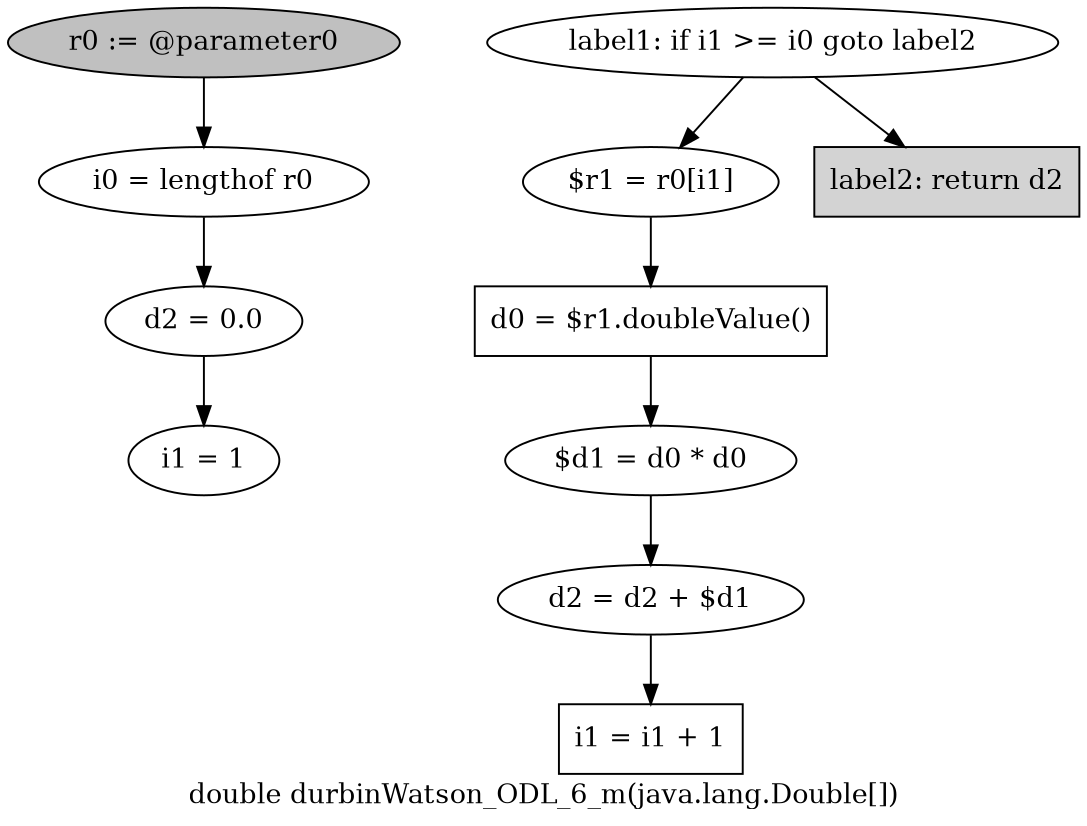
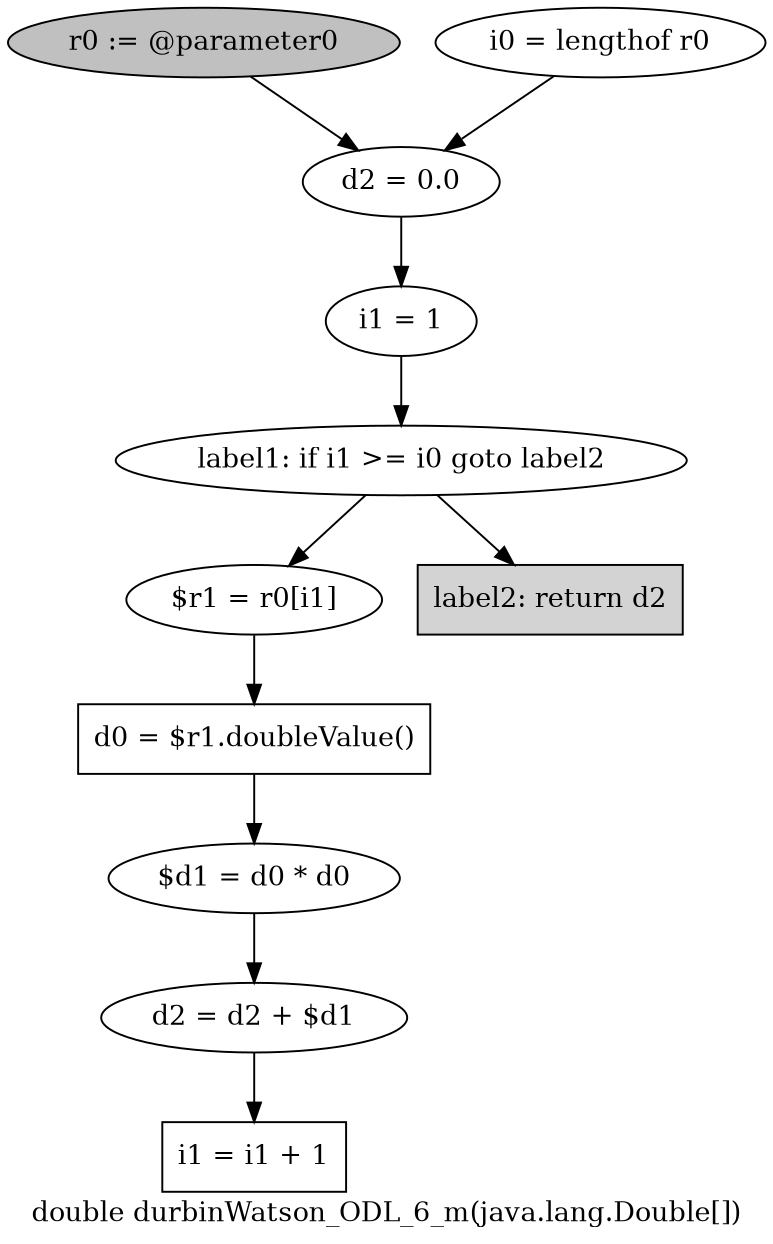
(204, 103) -> (296, 108)
none -> (401, 381)
